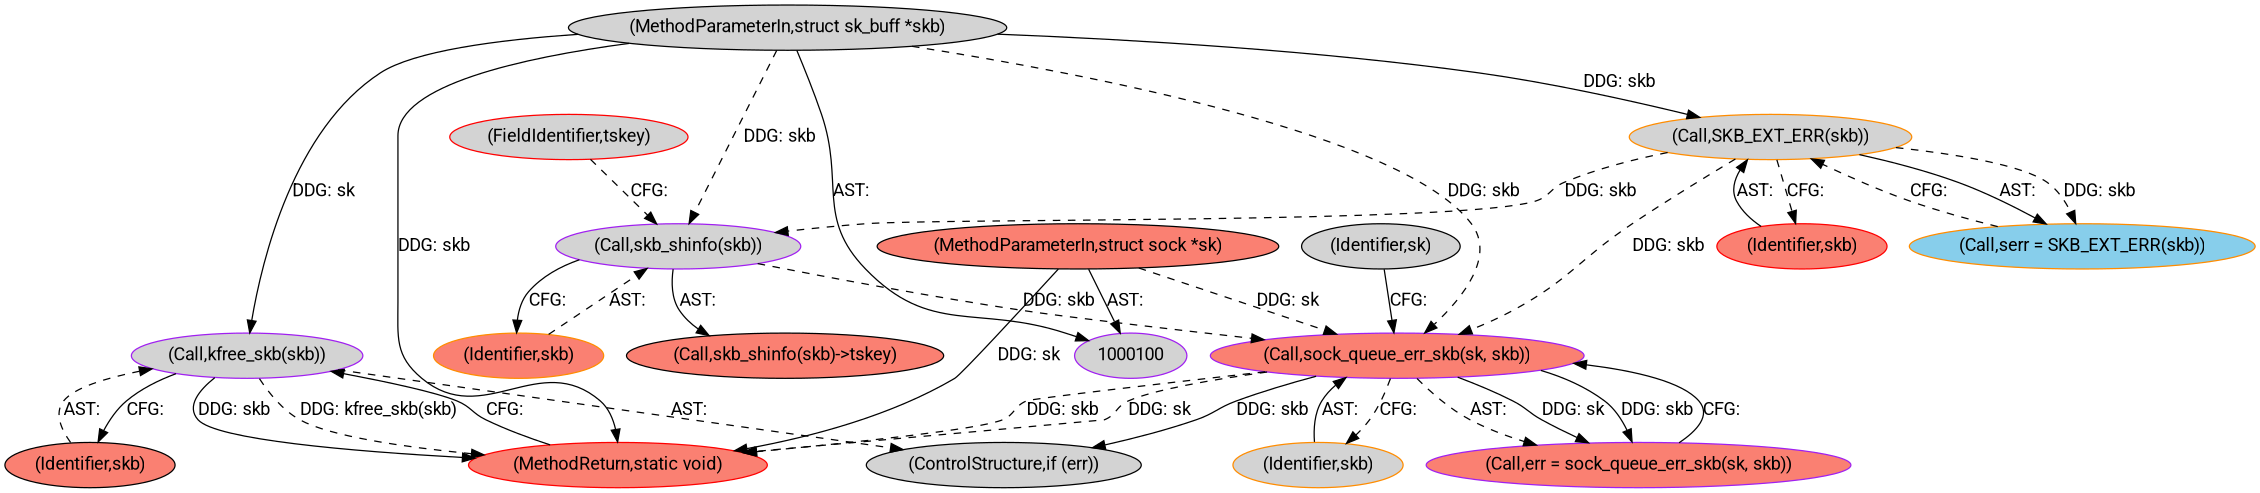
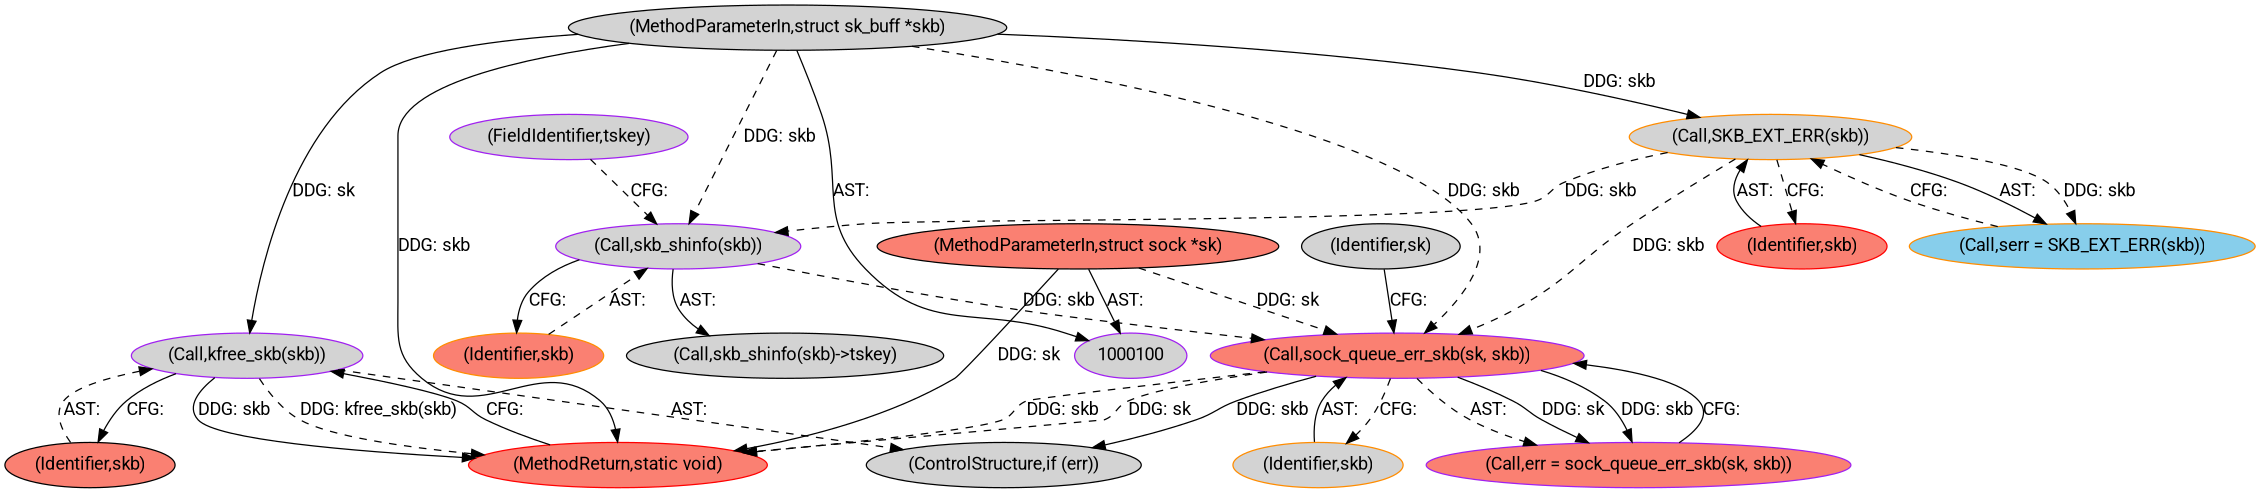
(569, 137) -> (569, 137)
(785, 356) -> (785, 356)
